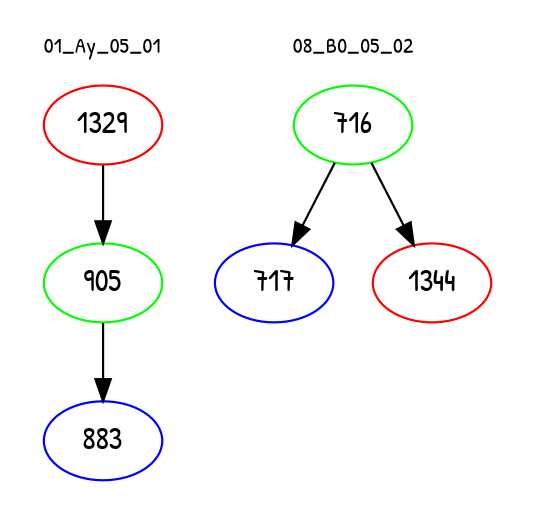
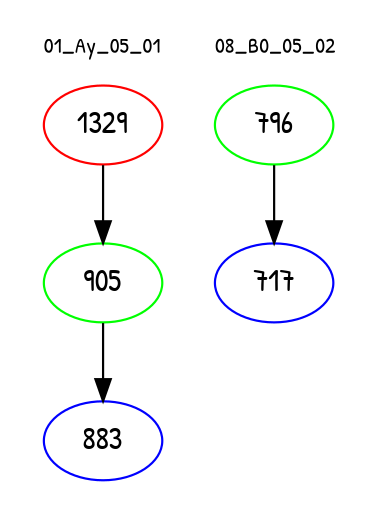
(353, 125) -> (274, 125)
(432, 283) -> none
